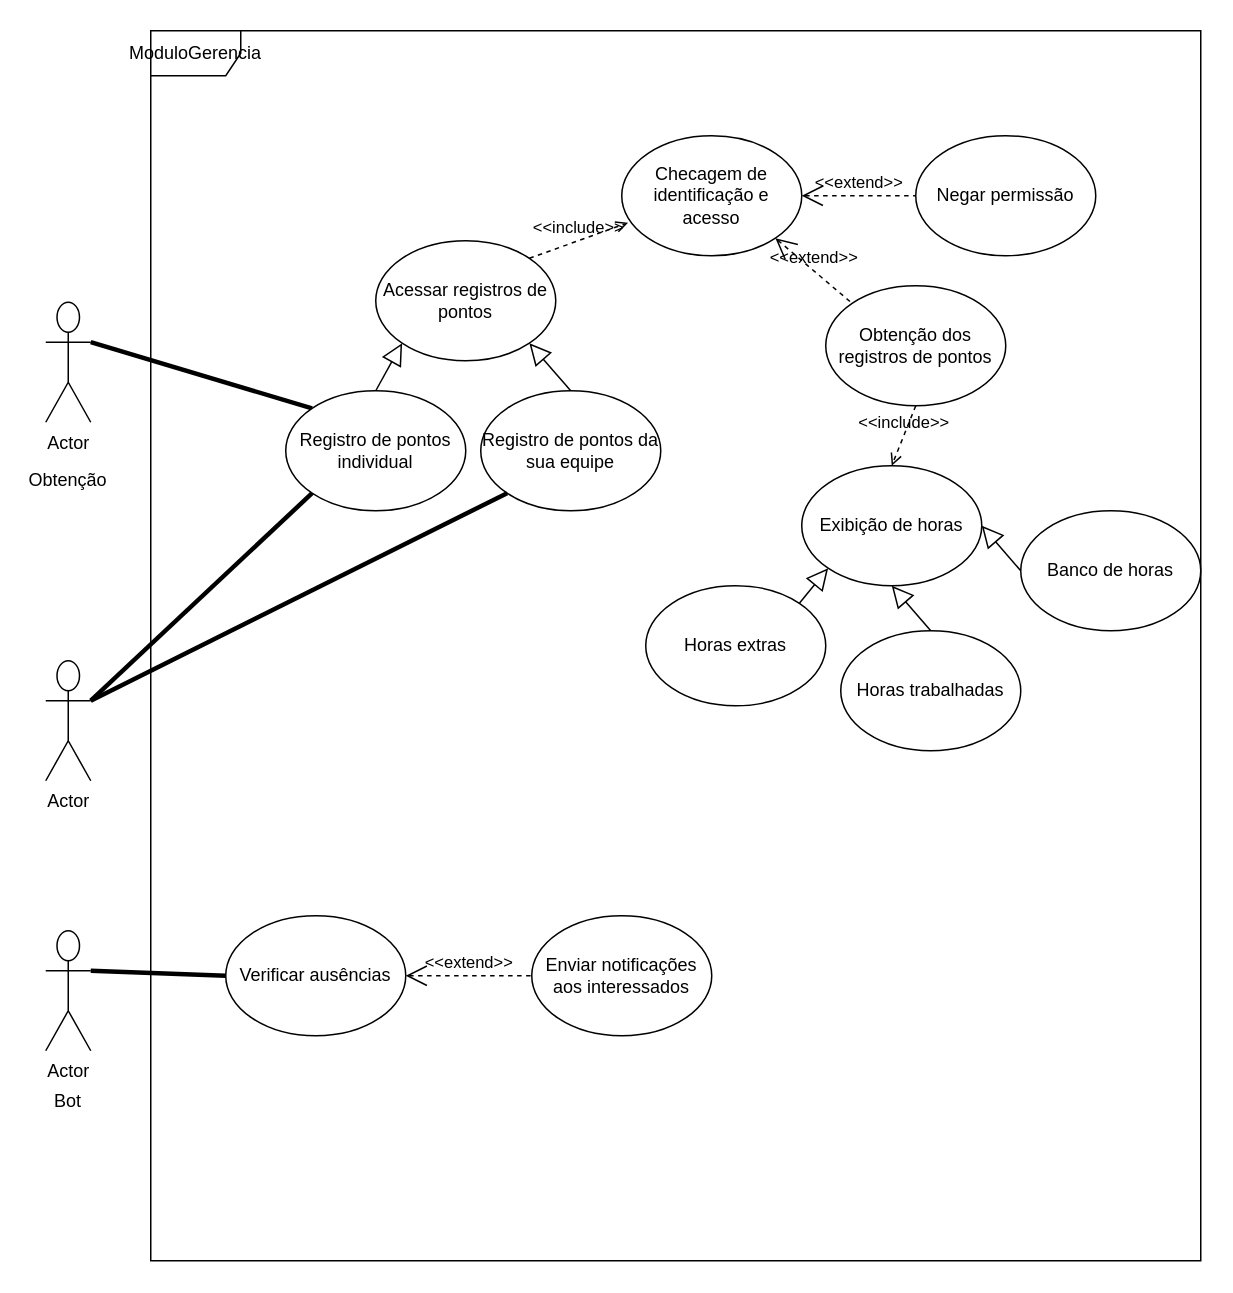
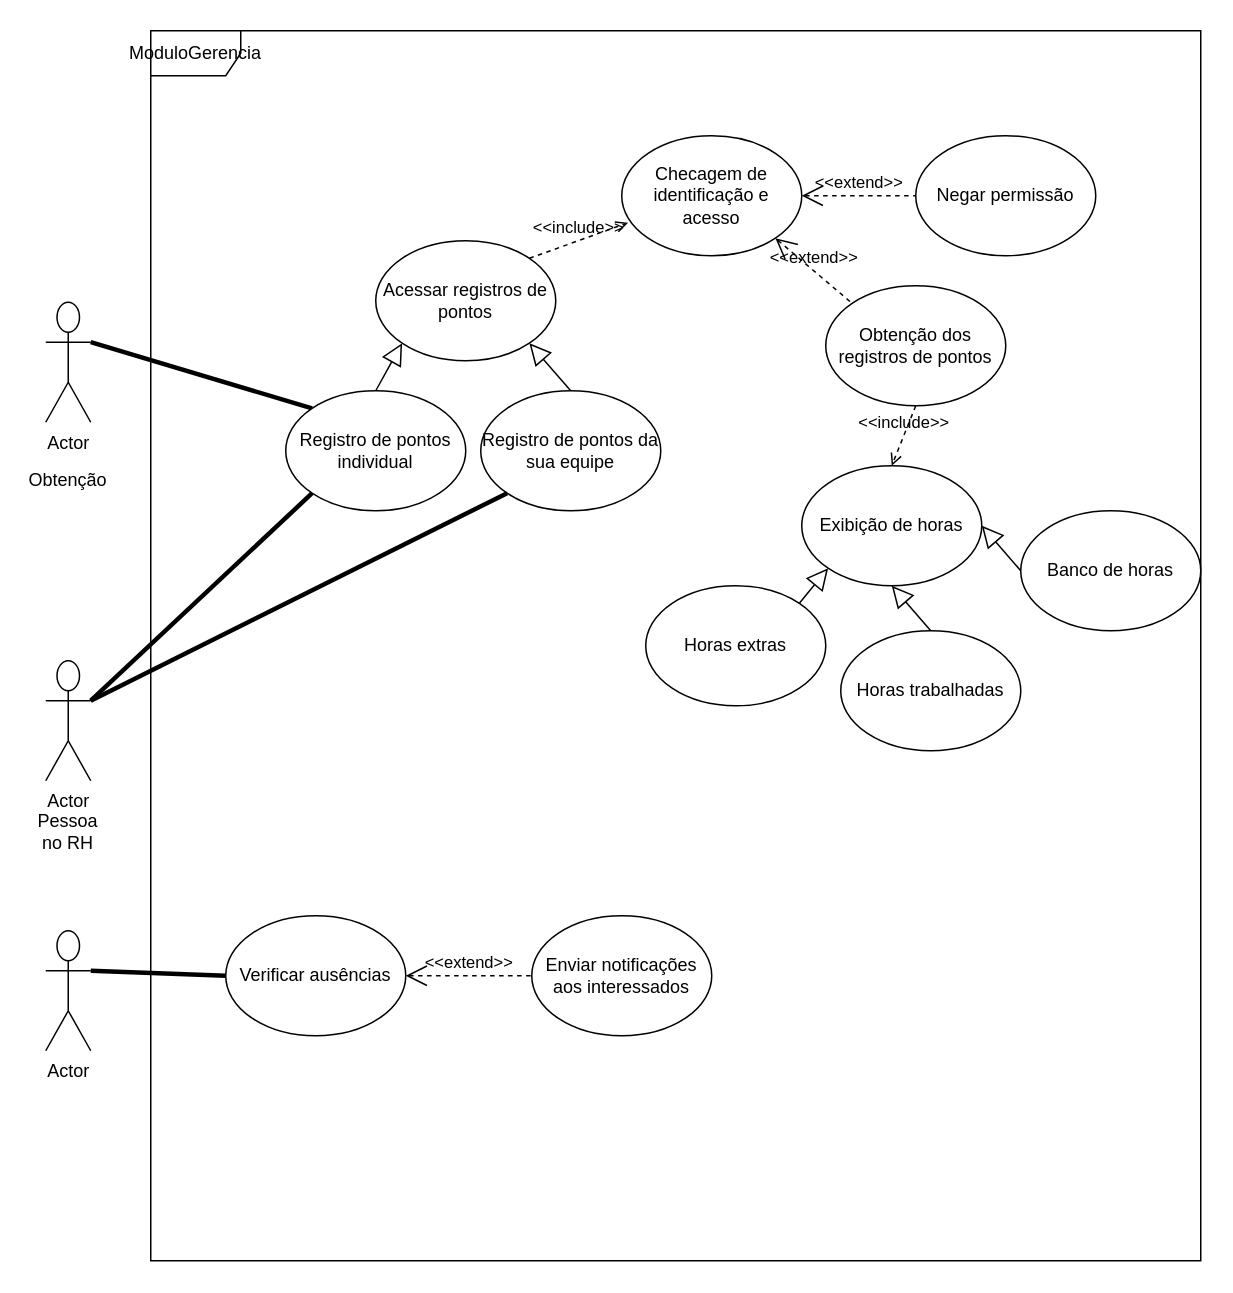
none -> (68, 832)
(68, 1102) -> none
